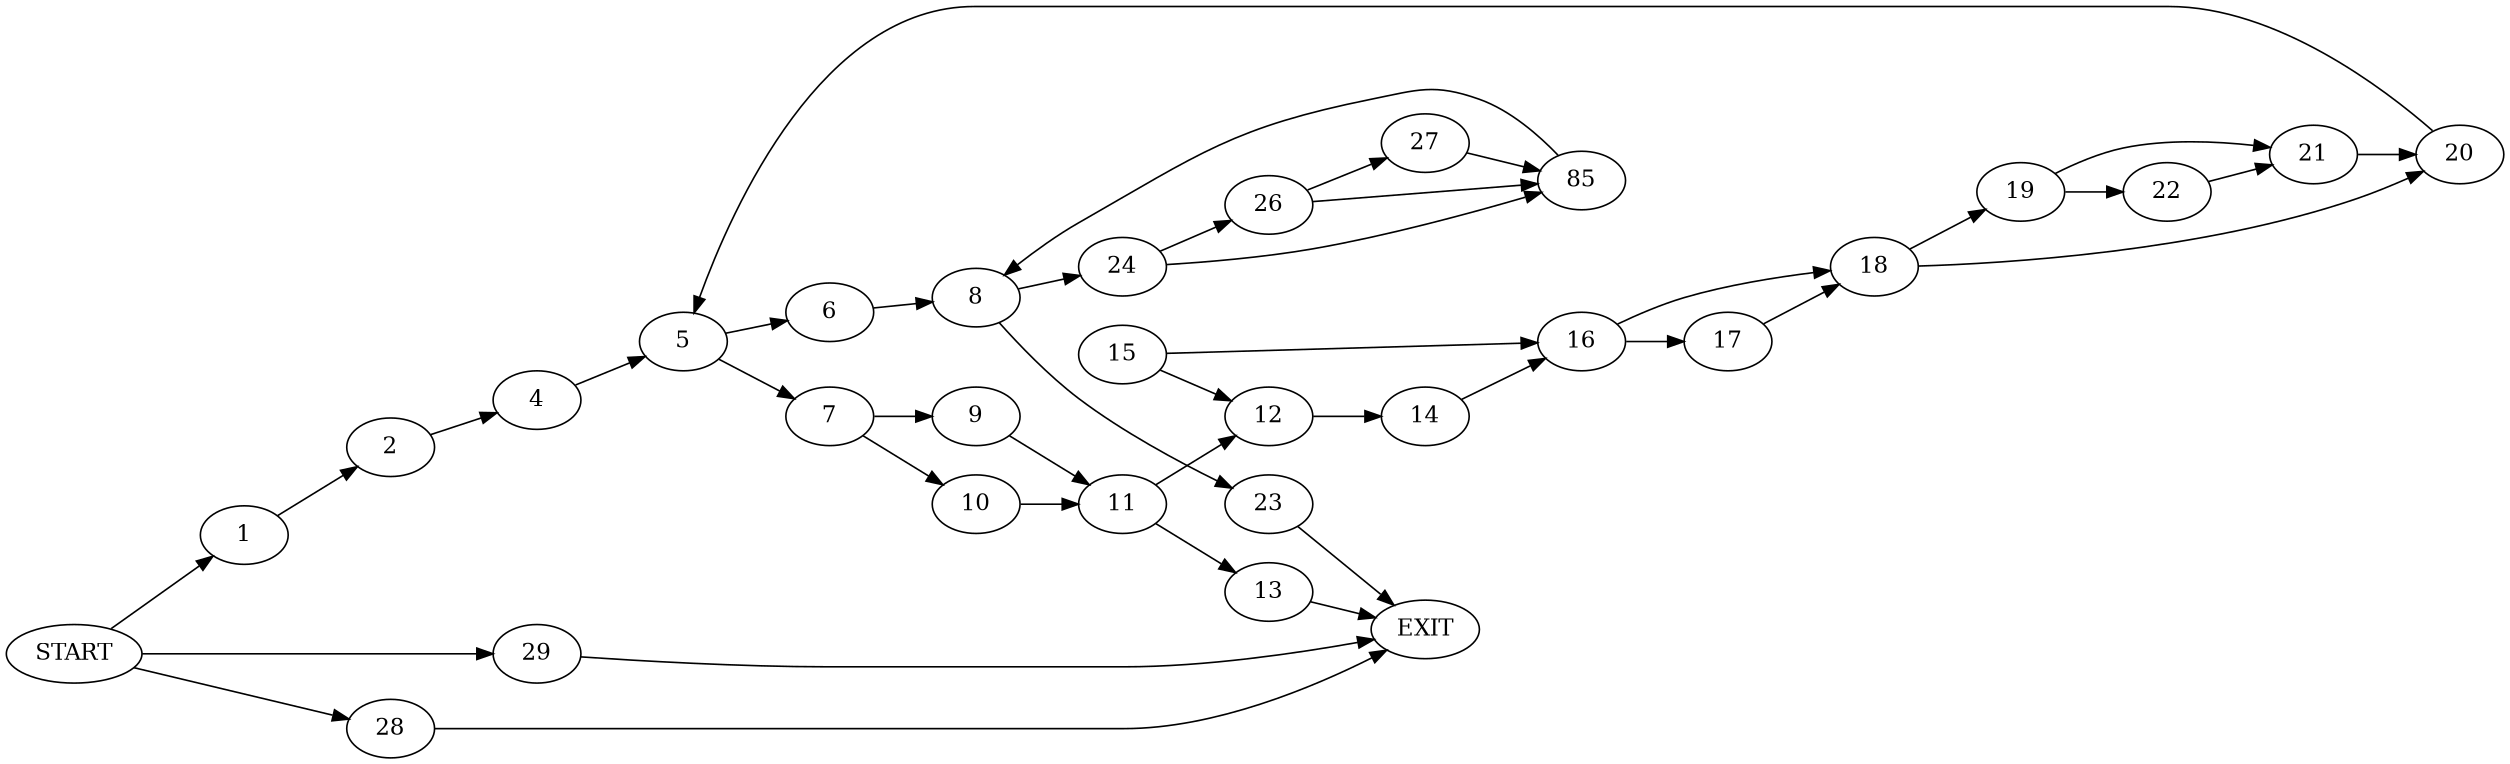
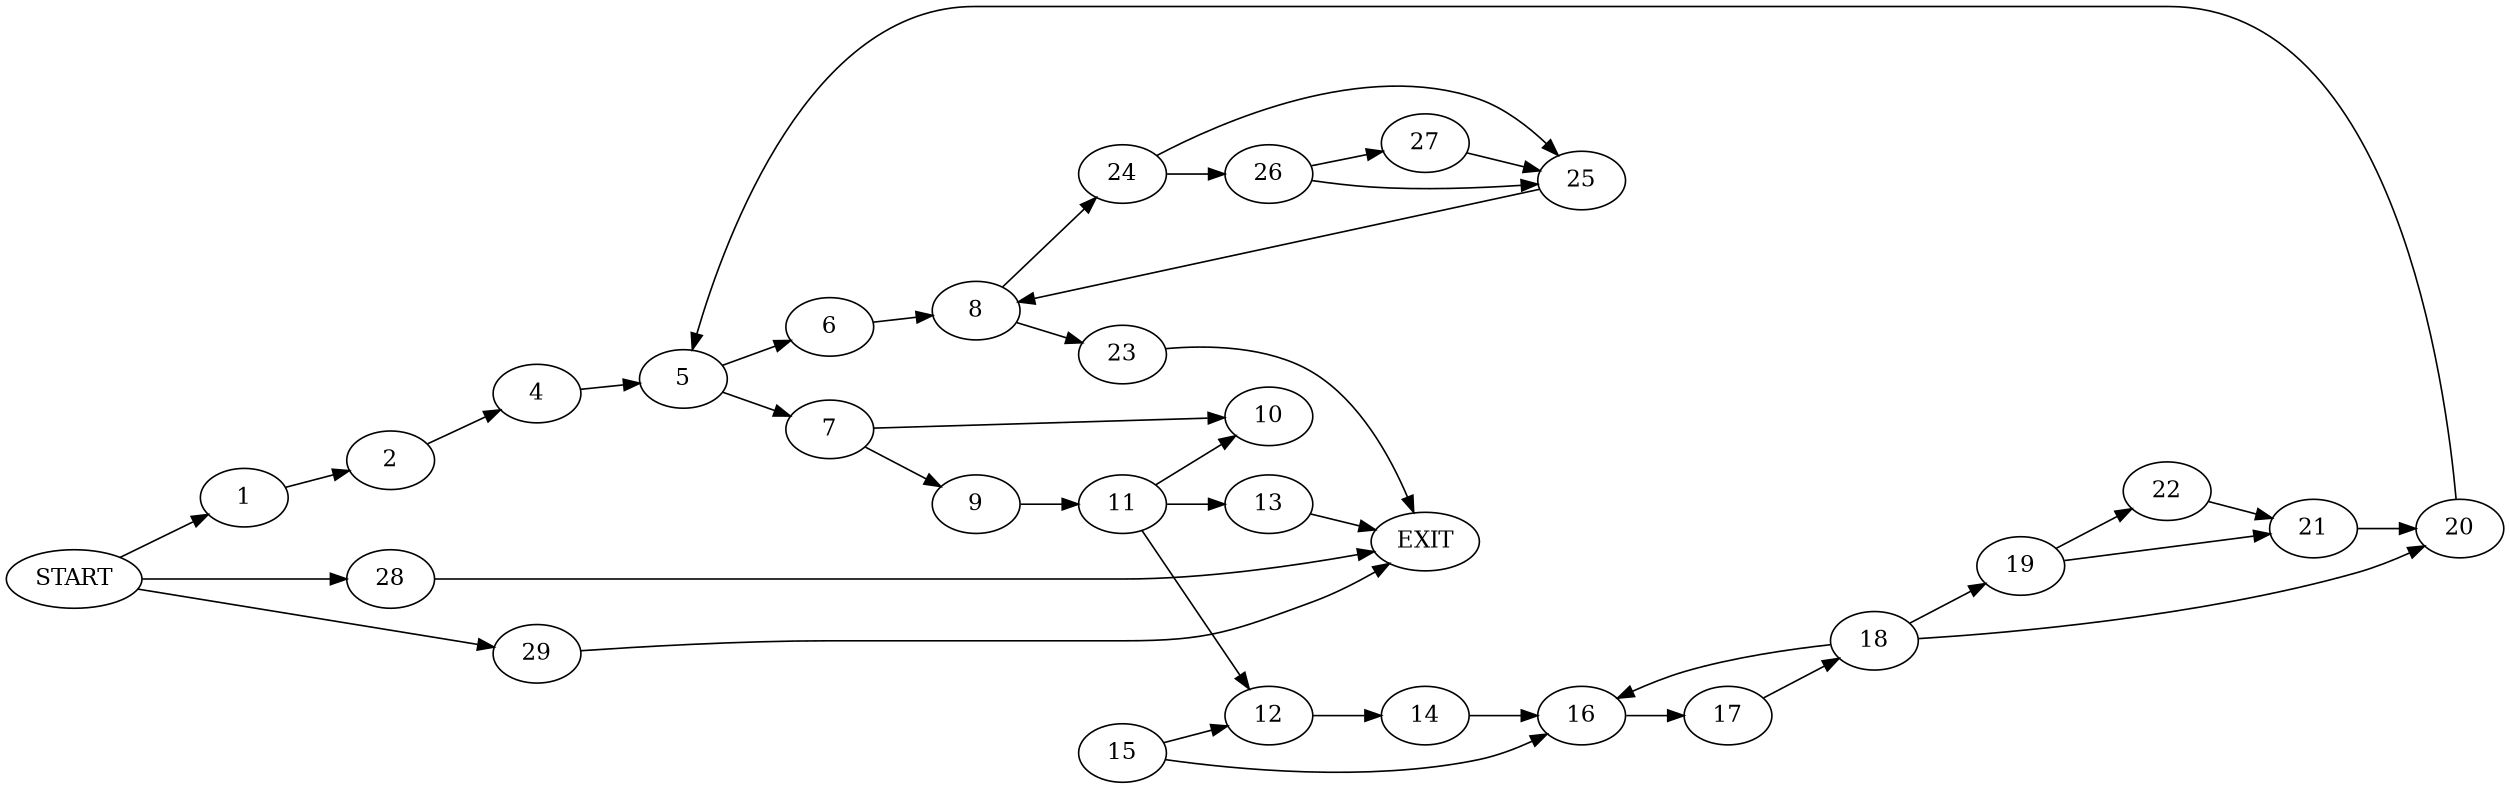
(1582, 181) -> (1582, 181)
(1713, 290) -> (1729, 661)
(1041, 504) -> (1189, 465)
